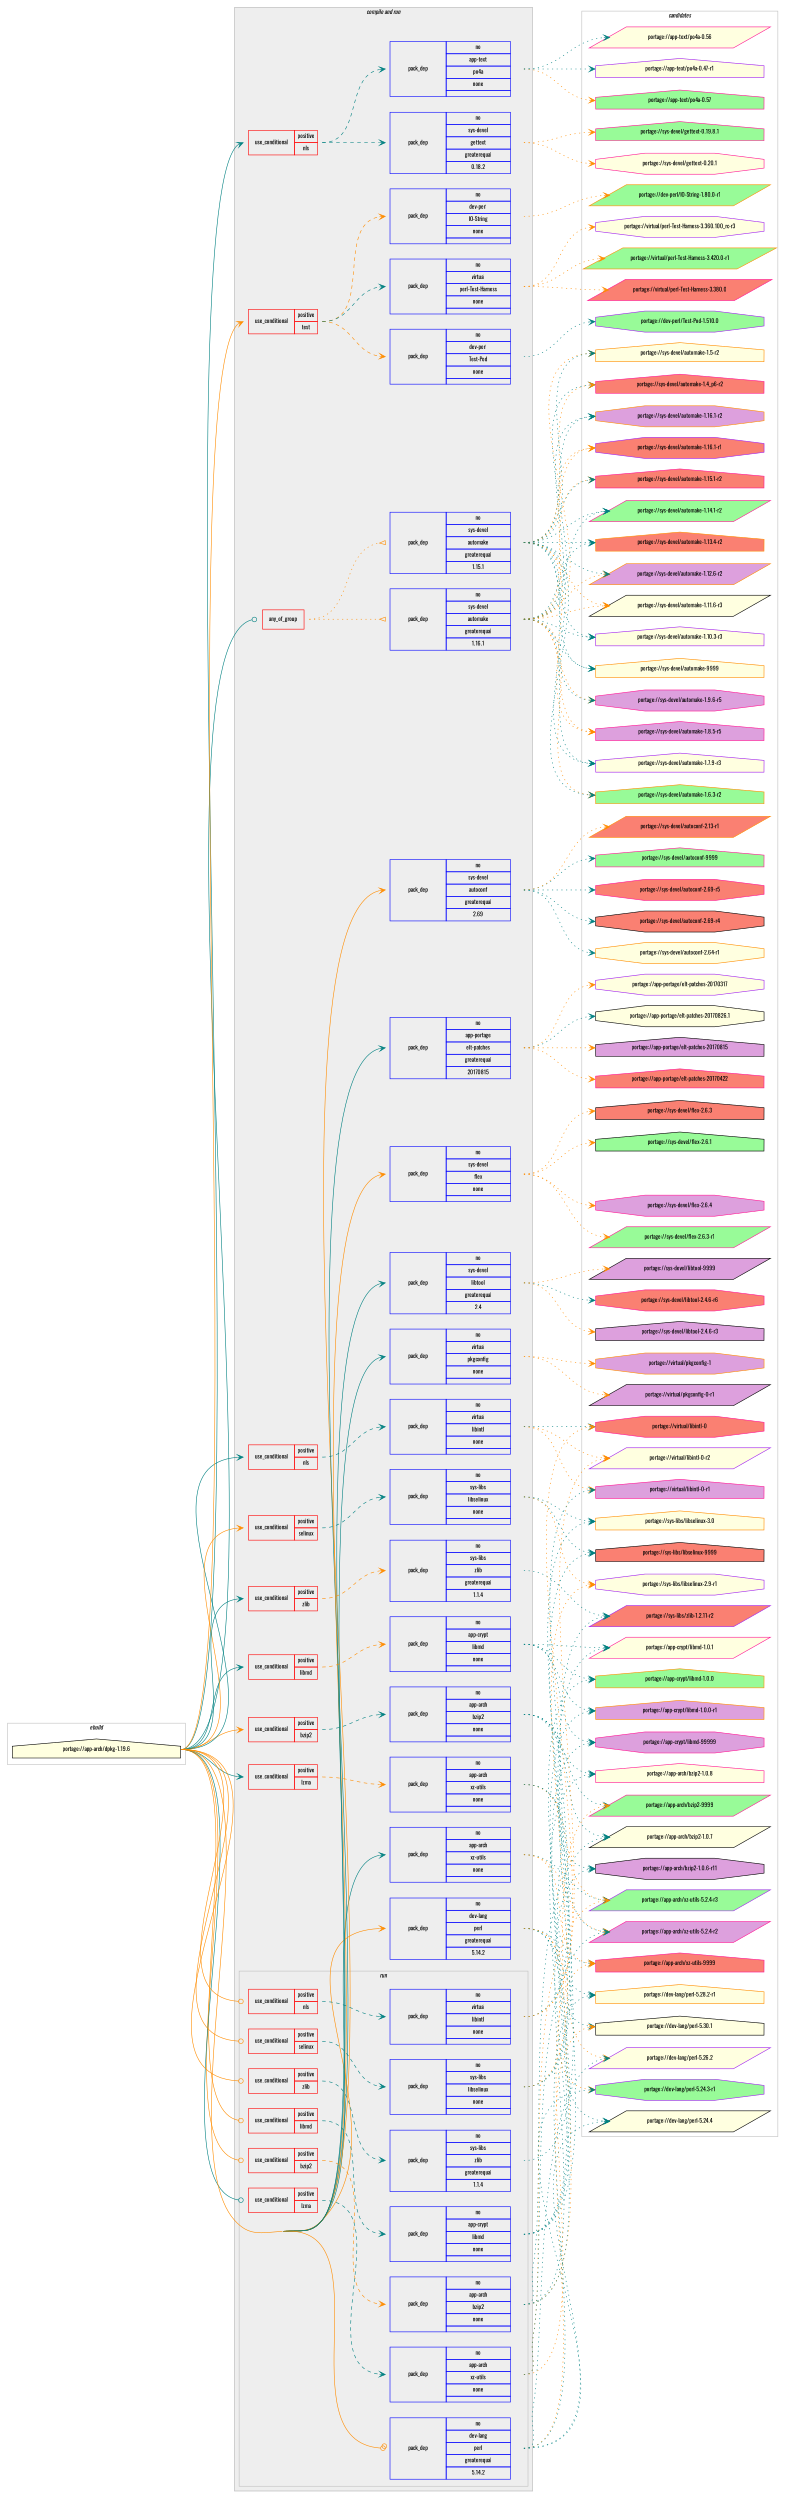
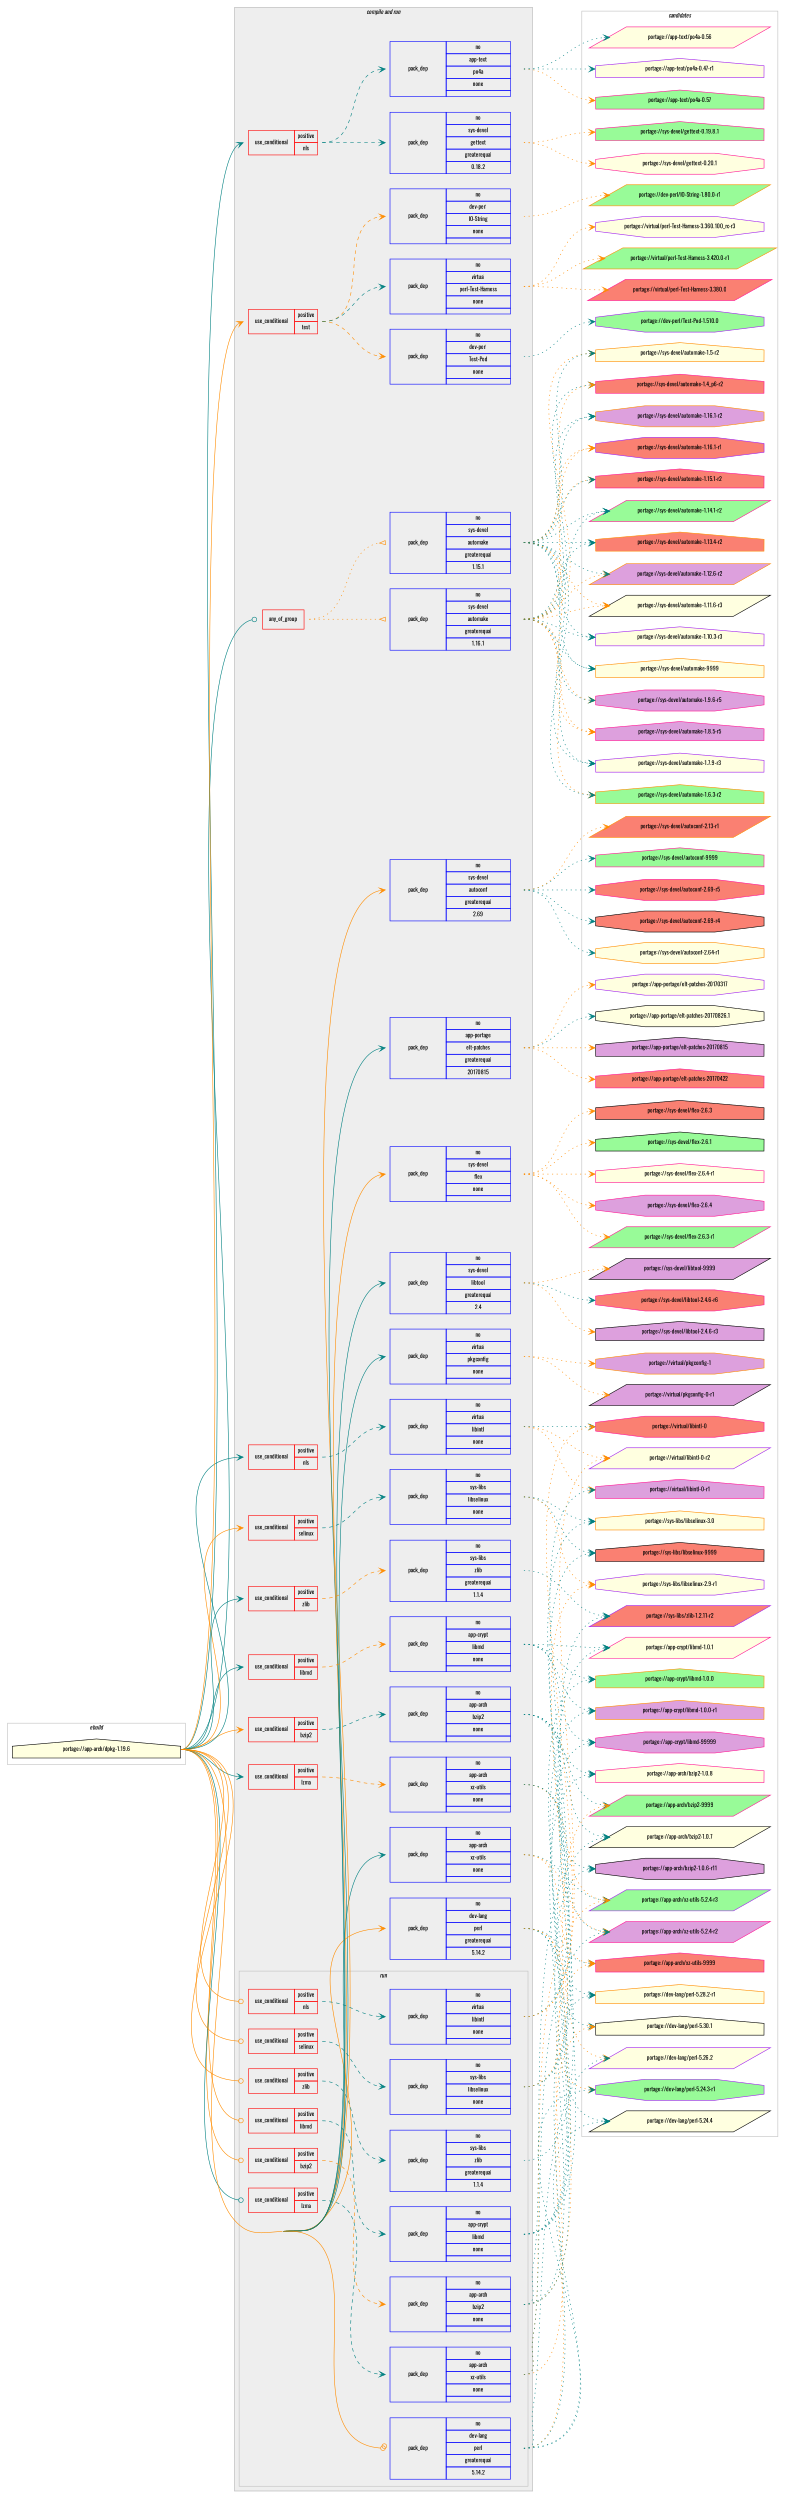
none -> (680, 1174)
